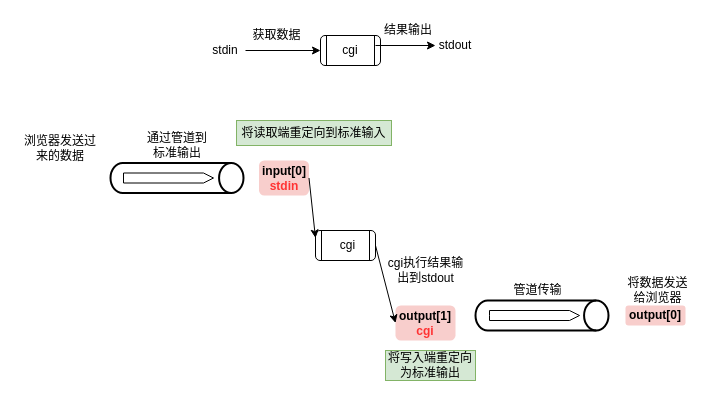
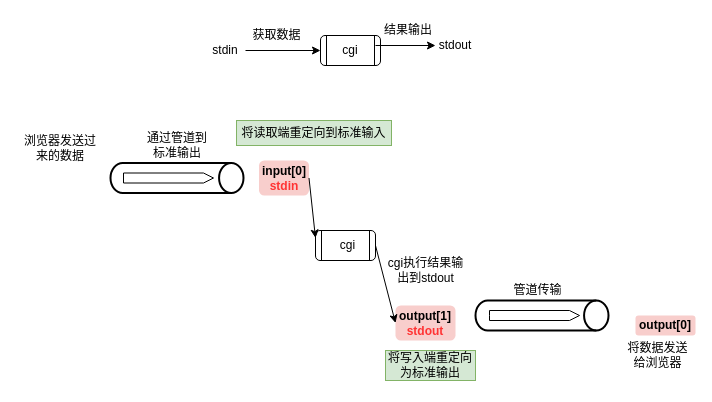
(658, 291) -> (658, 356)
(656, 316) -> (666, 326)
(426, 324) -> (426, 324)
